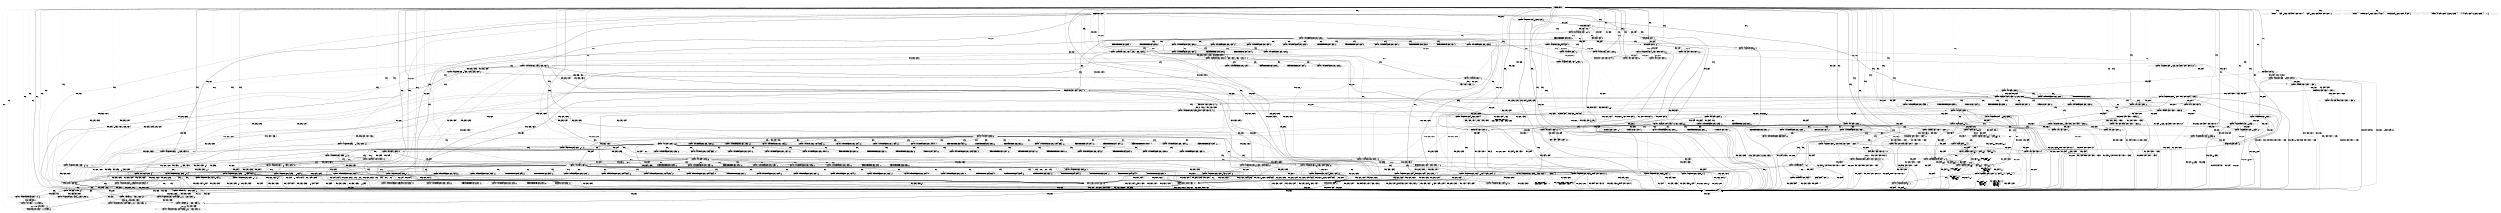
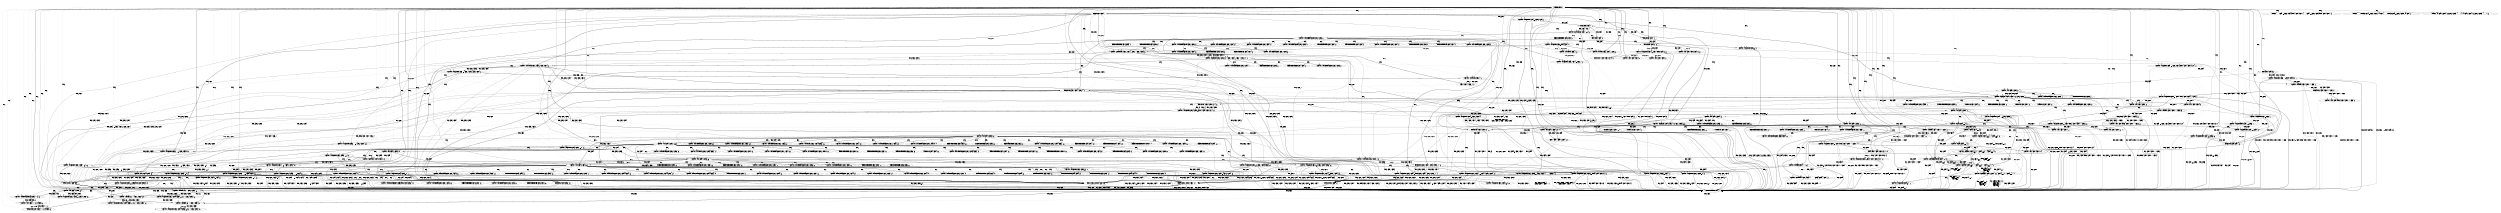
(2120, 103) -> (2136, 108)
(1664, 130) -> none
(1904, 144) -> none
